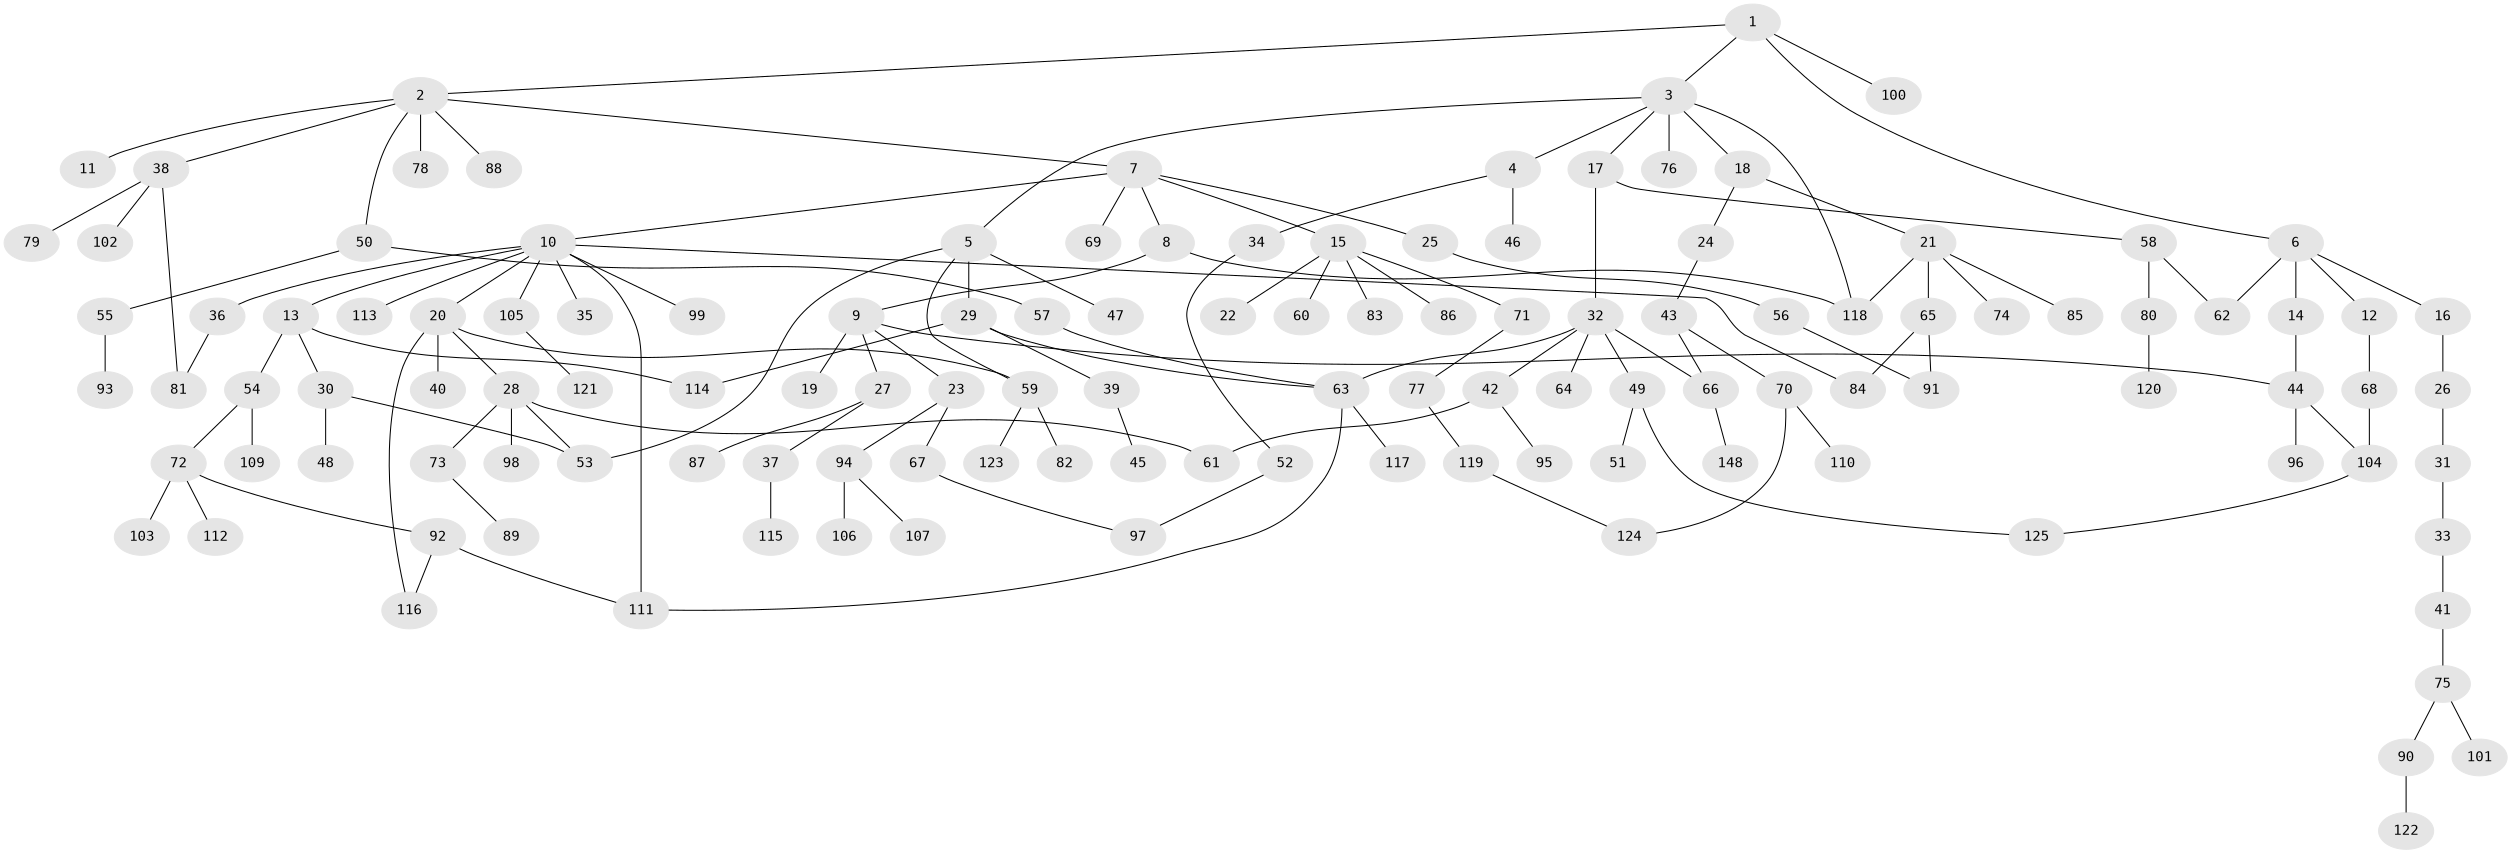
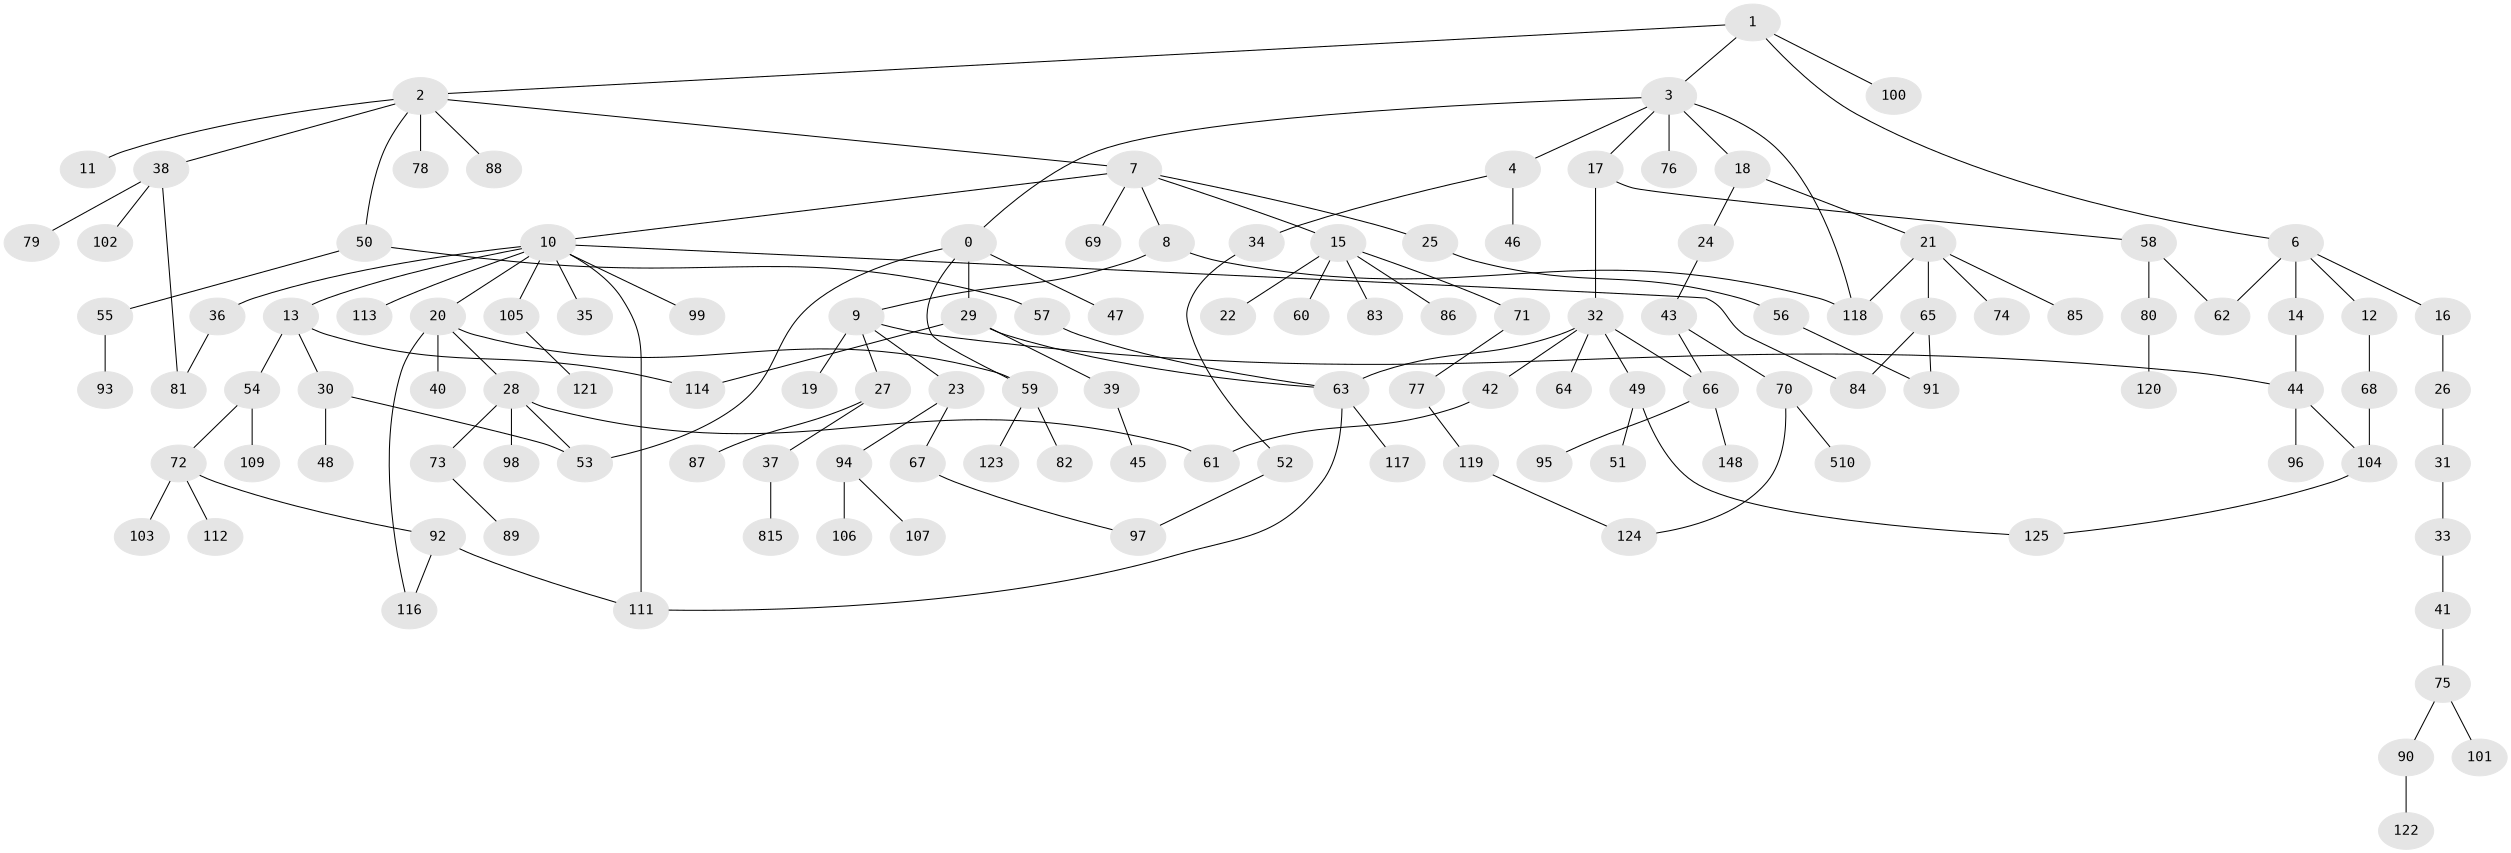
(969, 243) -> (969, 243)
(1517, 427) -> (1637, 423)
(1843, 463) -> (1843, 463)
(771, 537) -> (771, 537)
